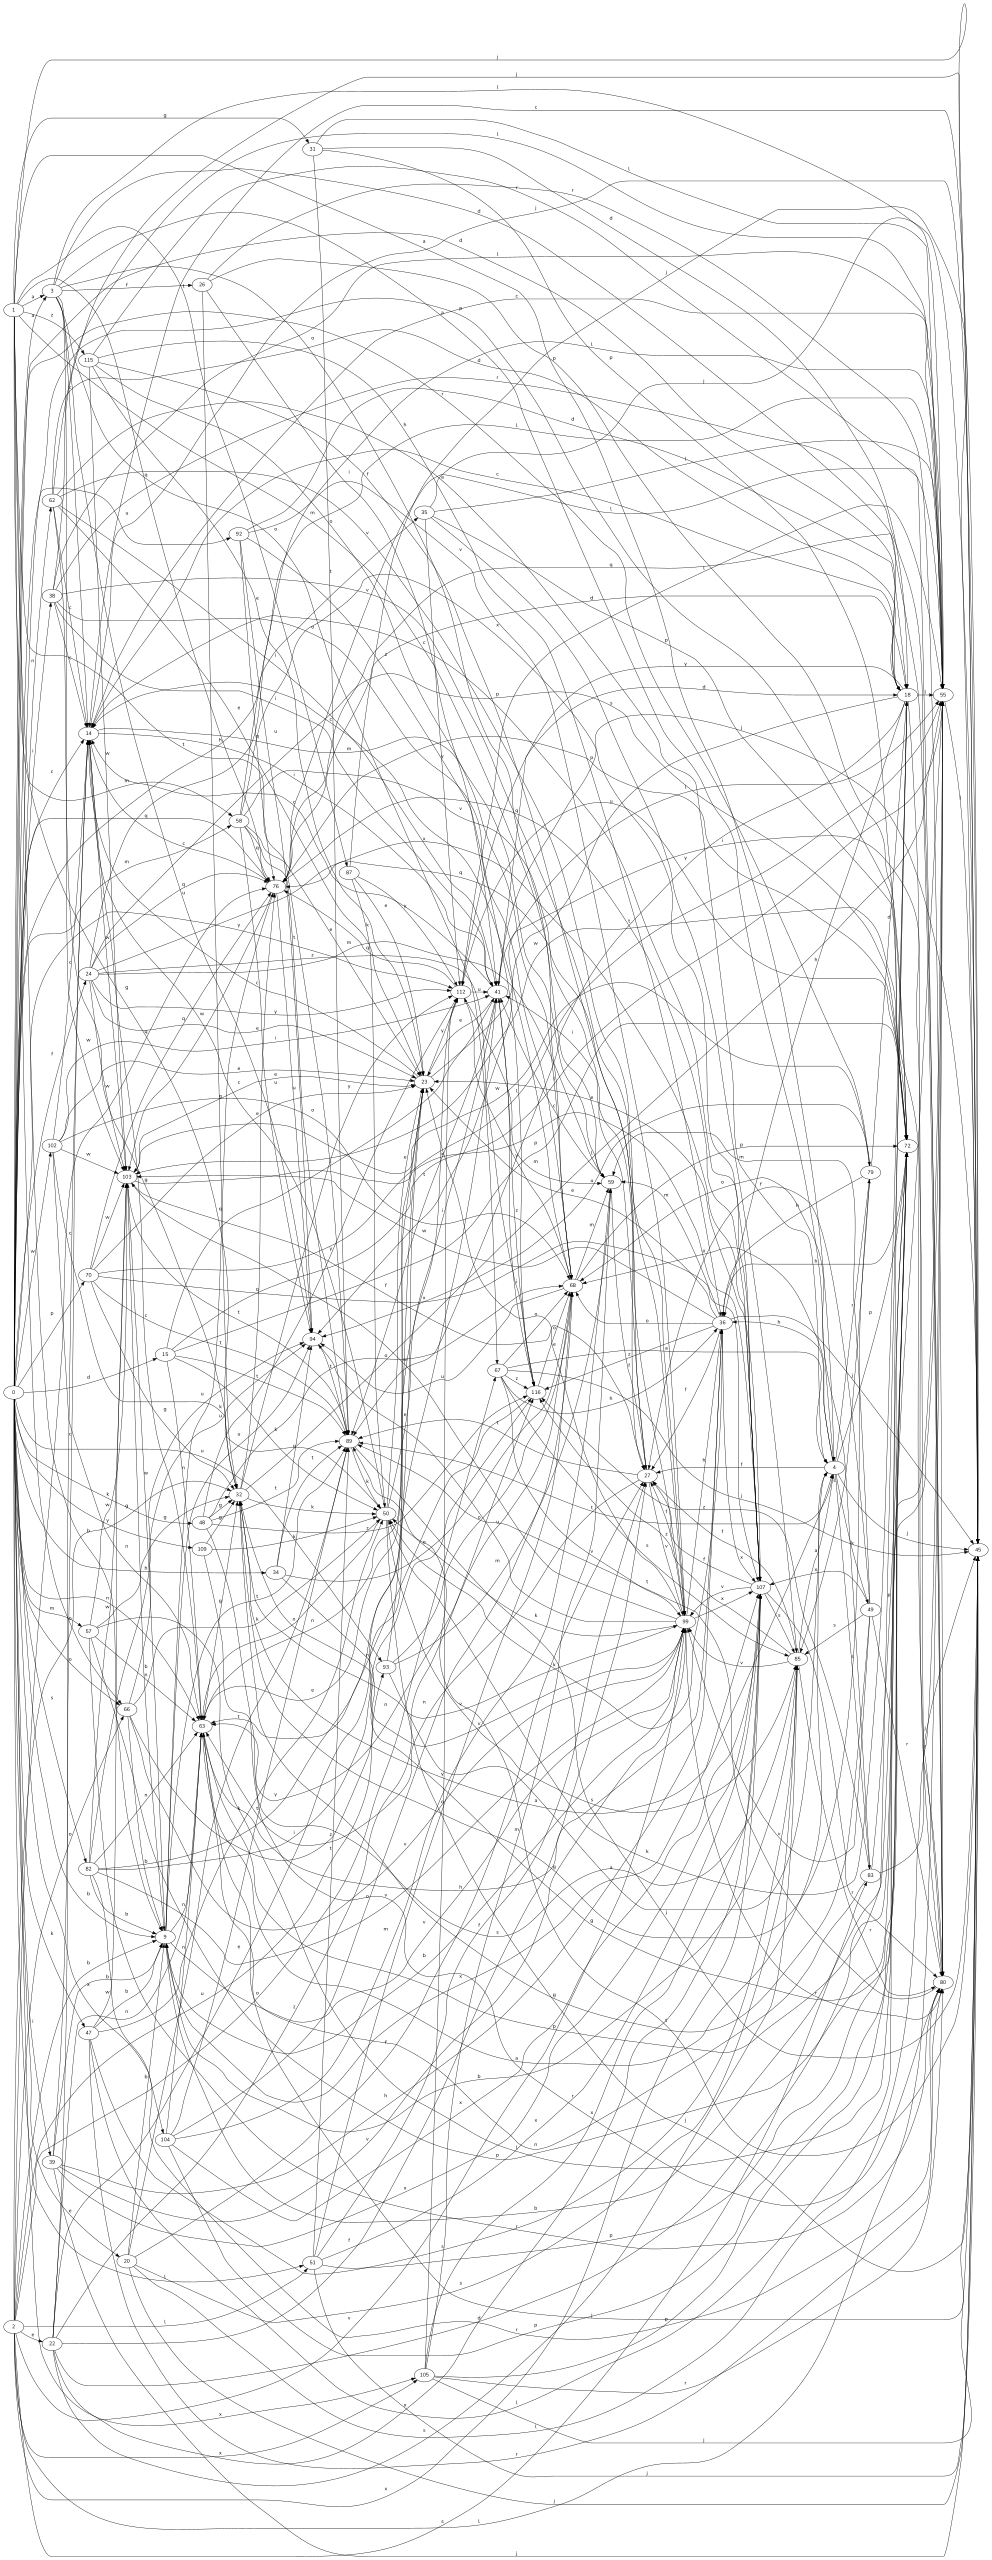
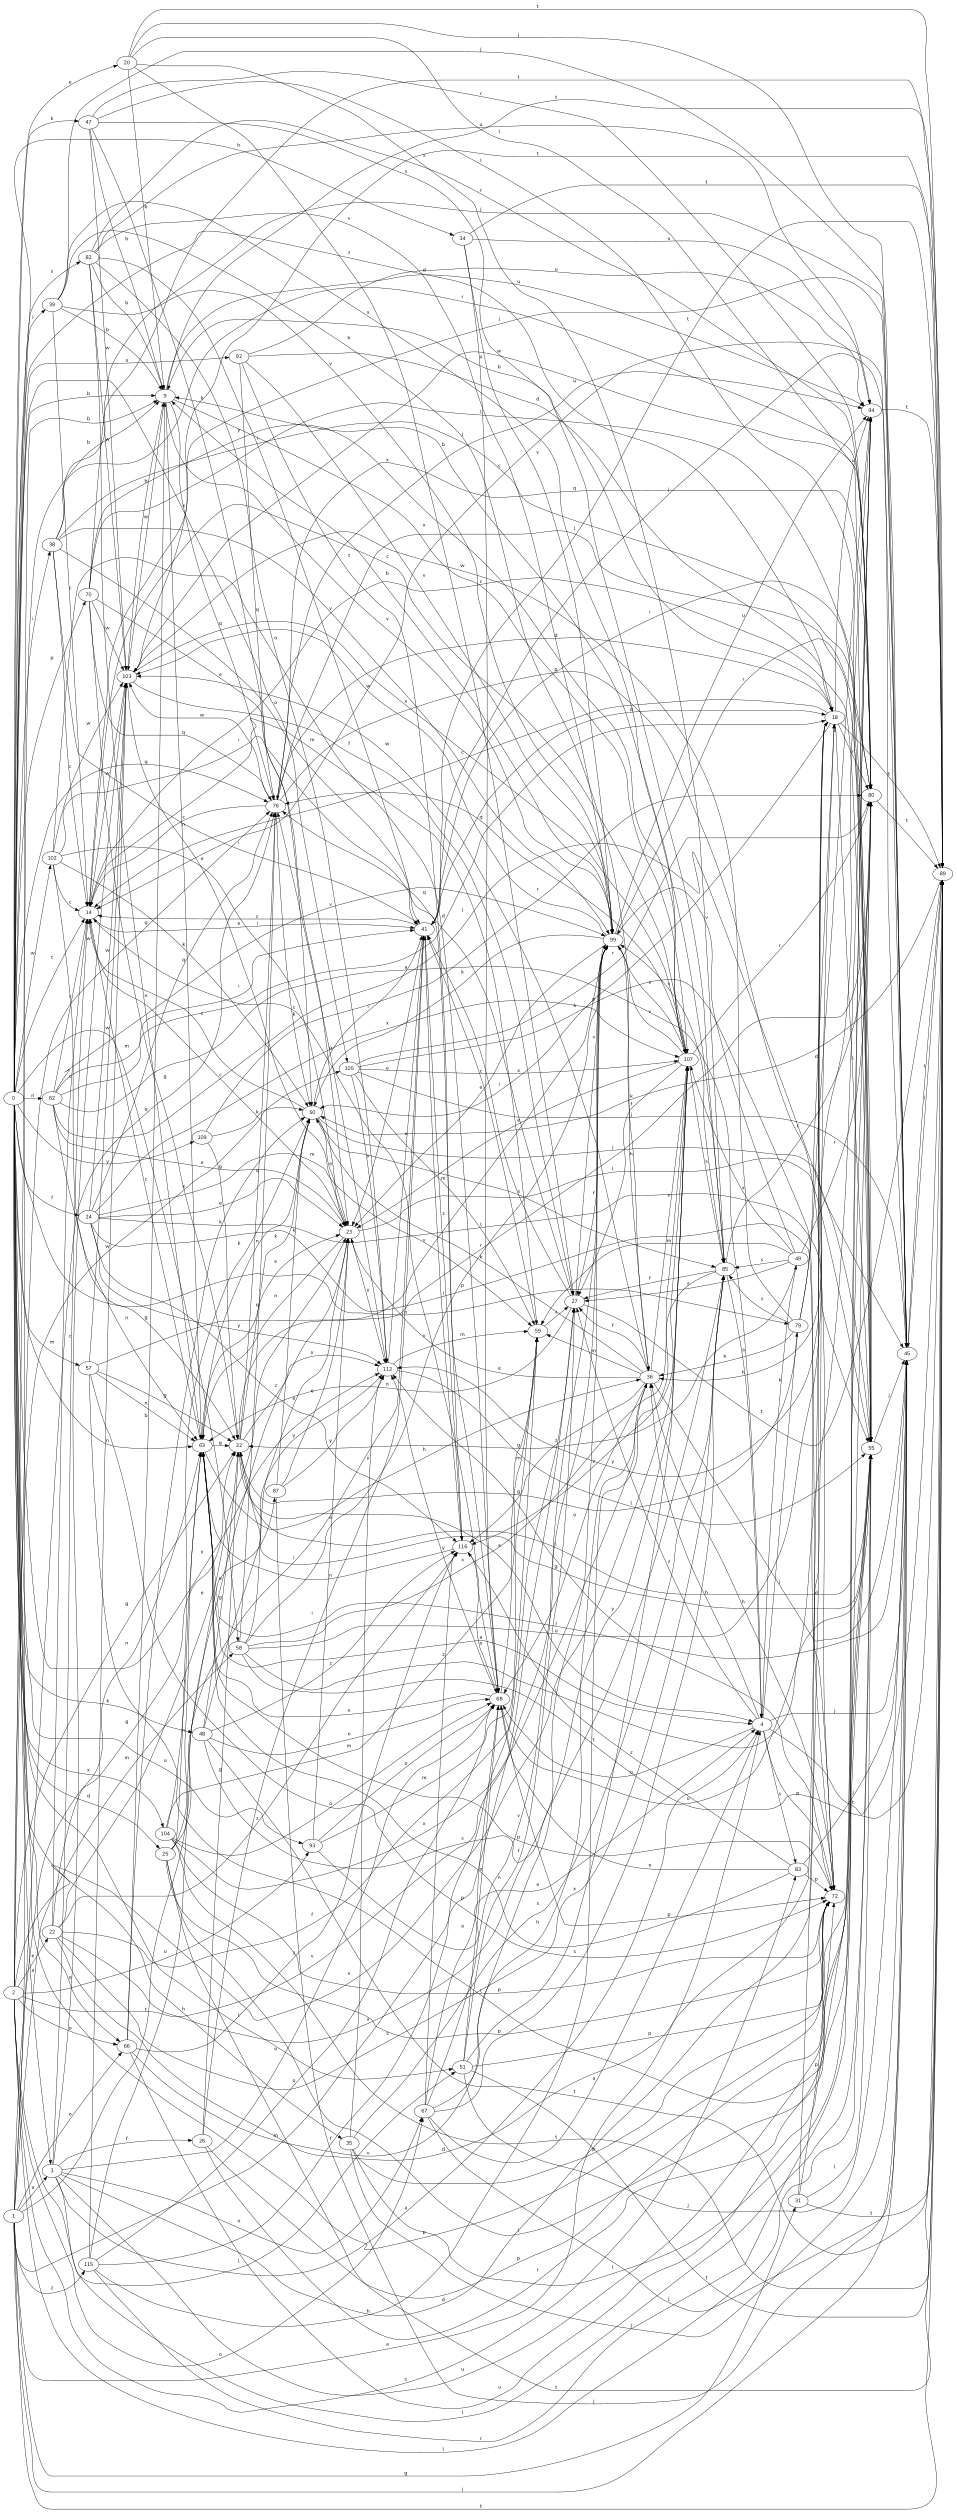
(443, 394) -> (406, 1312)
none -> (286, 958)
(165, 1355) -> (165, 1854)
